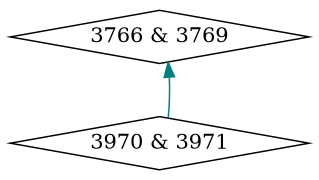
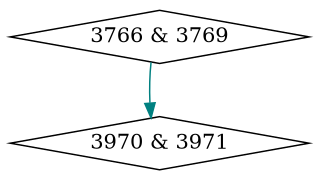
(169, 98) -> (150, 83)
